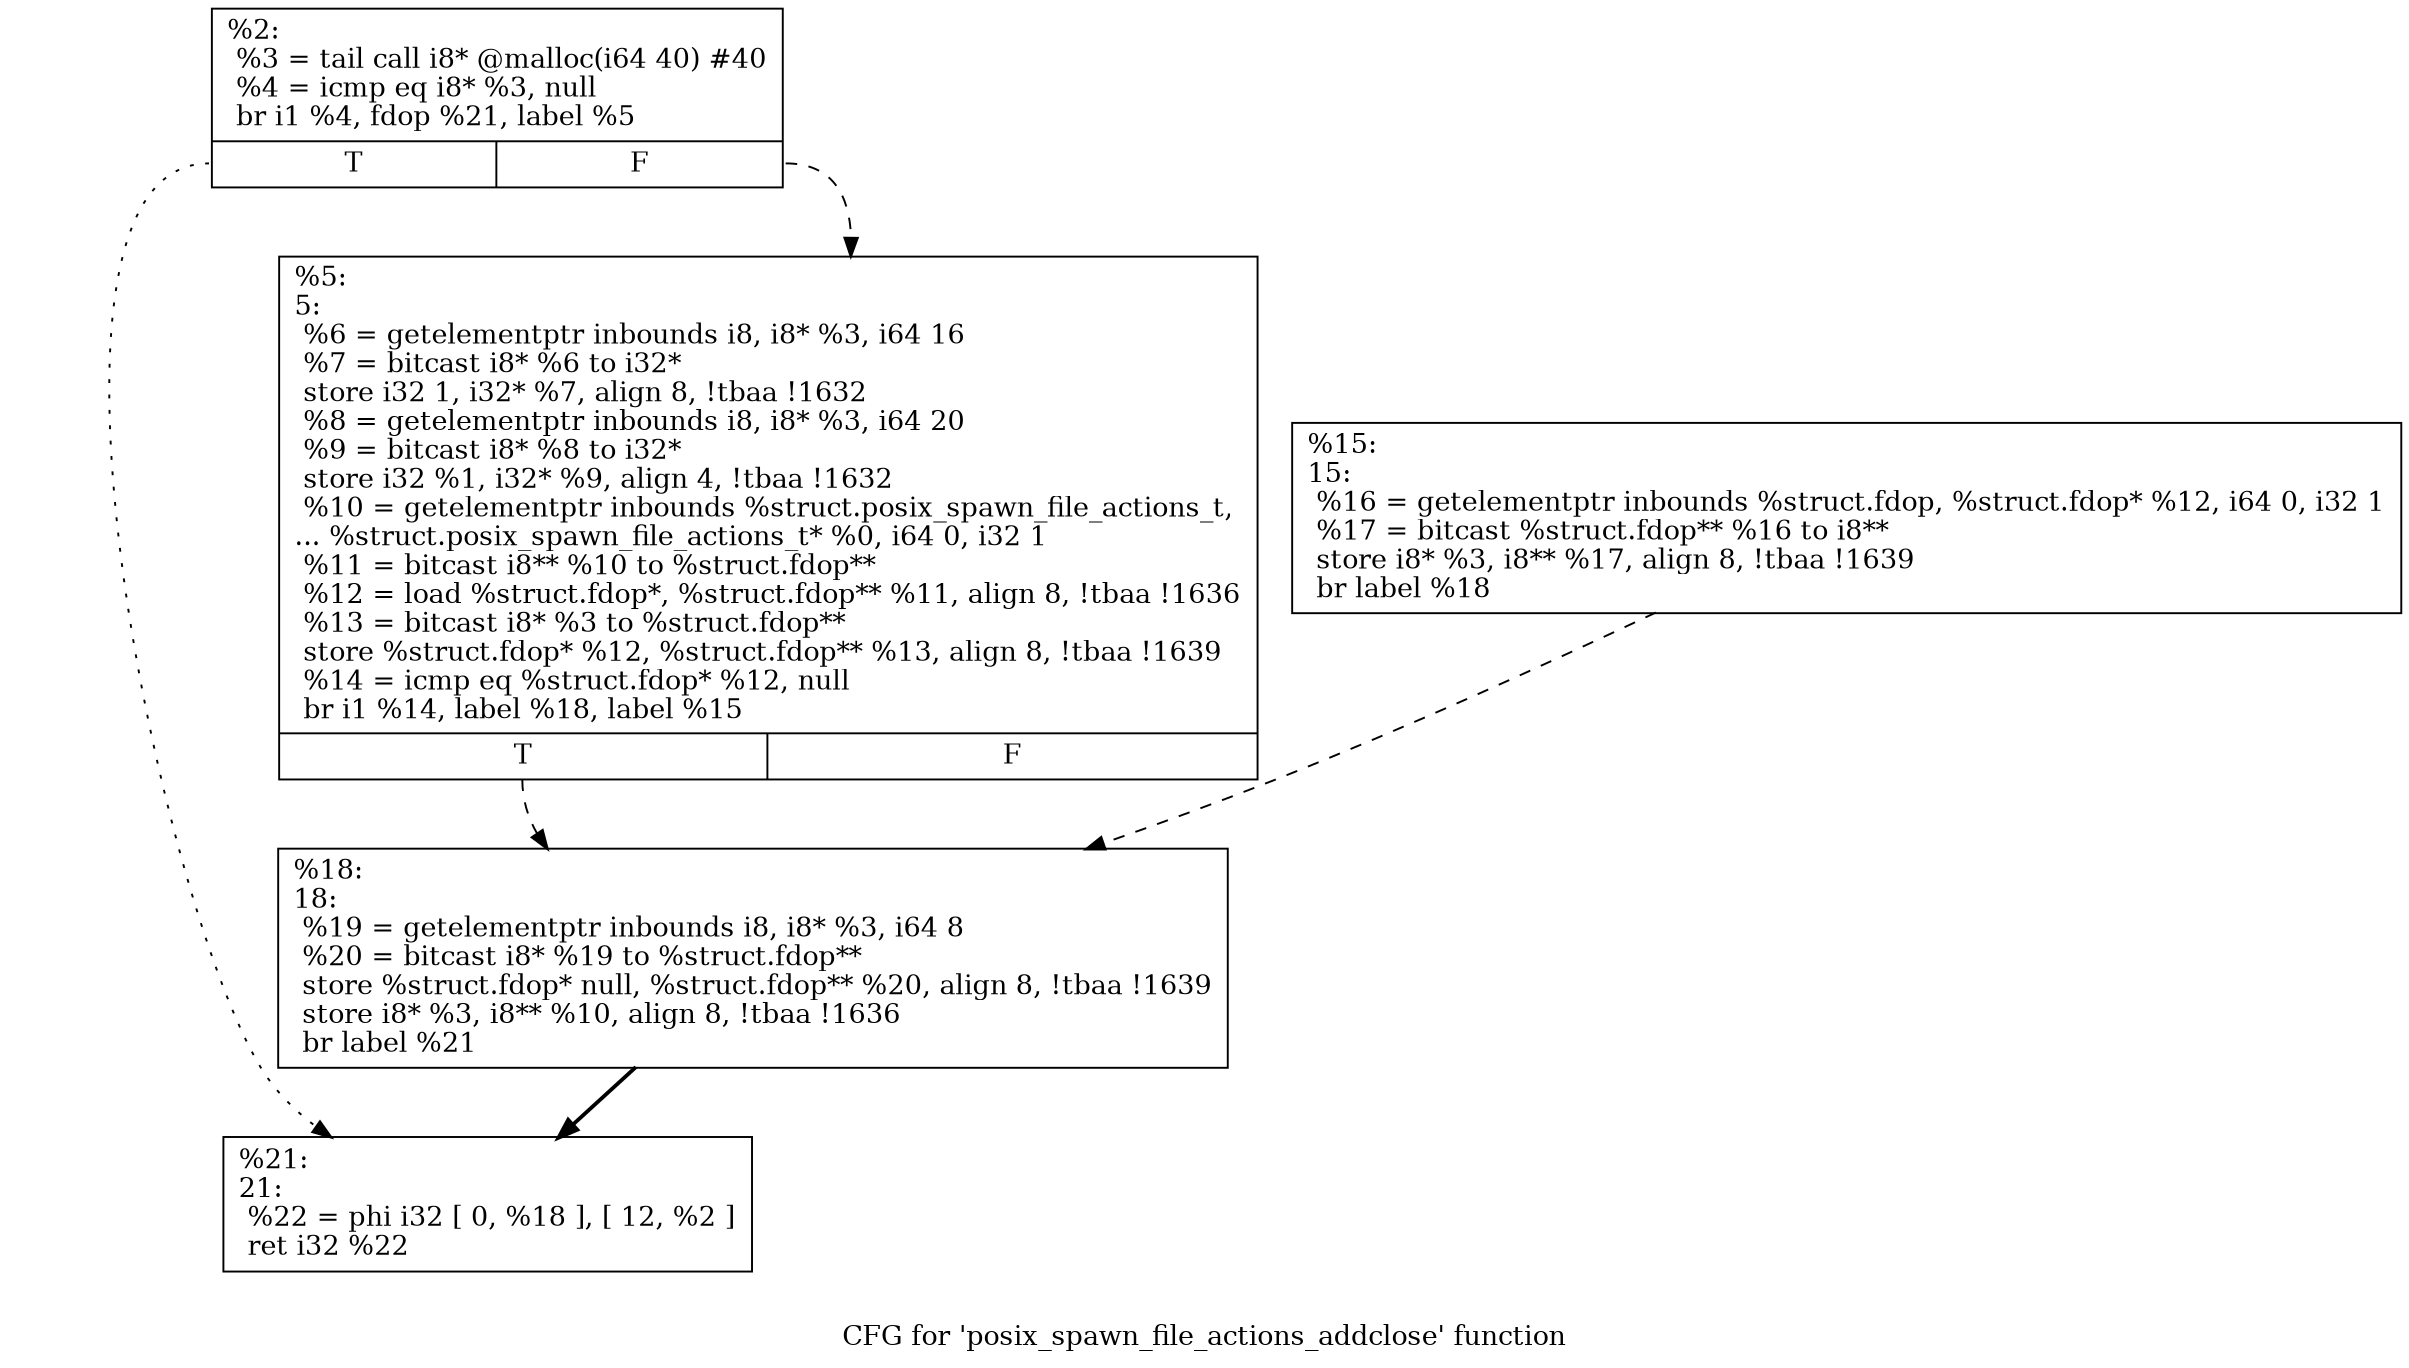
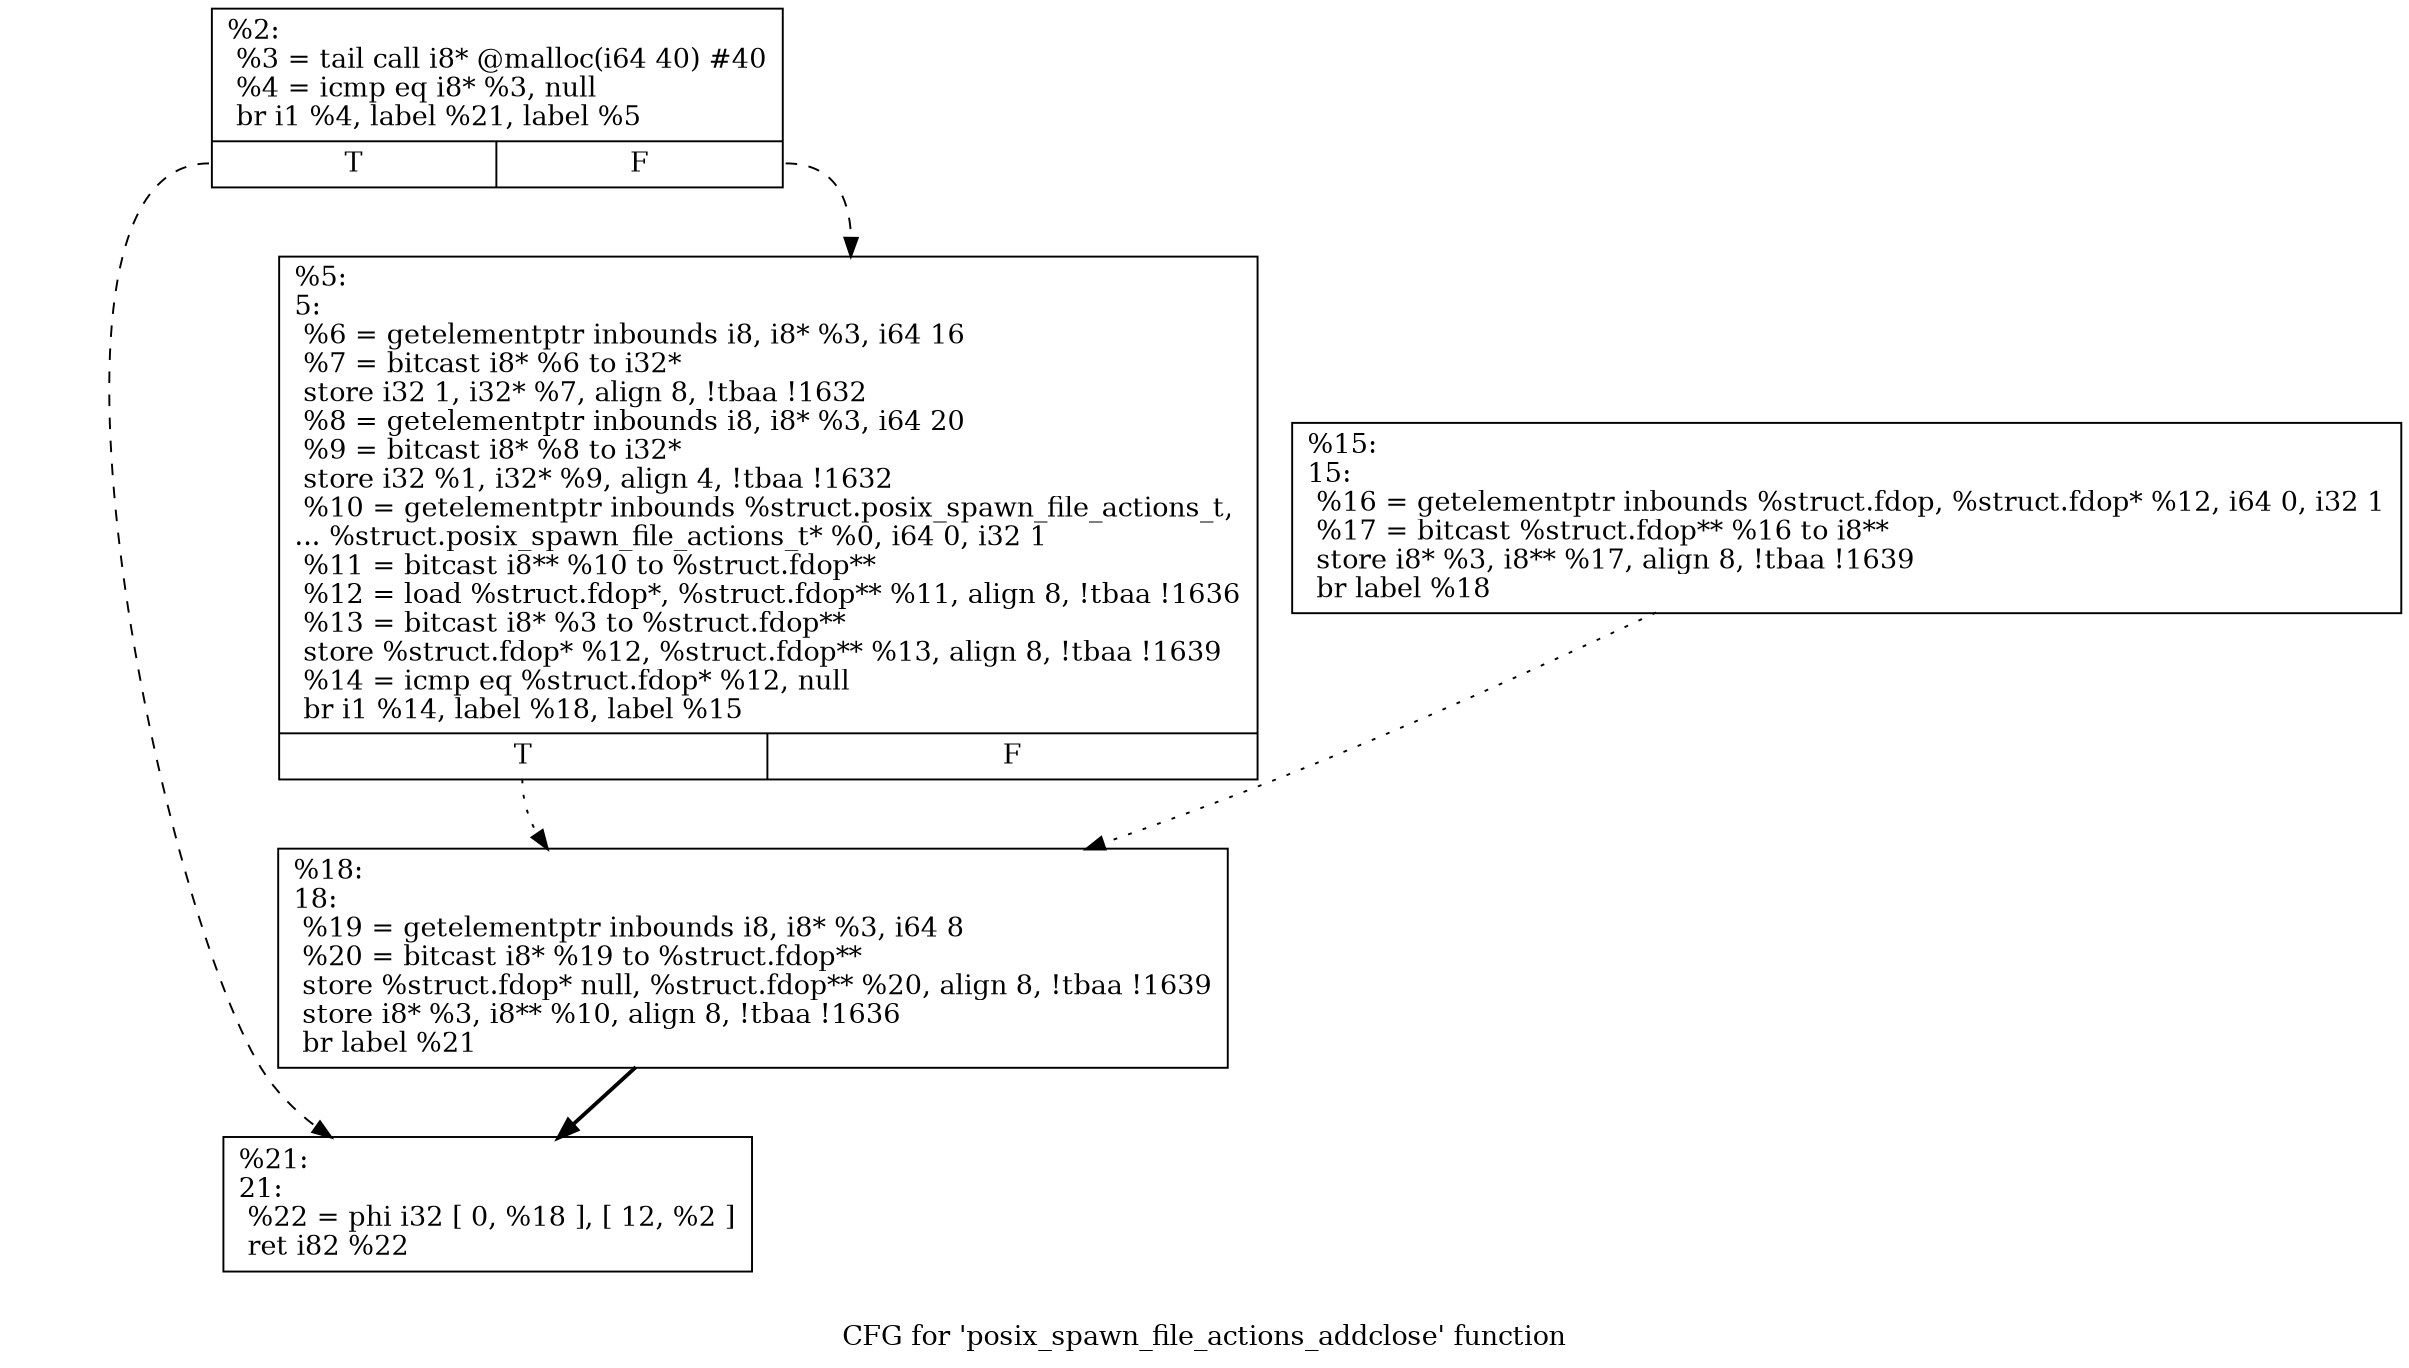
(432, 117) -> (435, 117)
(135, 644) -> (135, 644)
(1383, 735) -> (1383, 735)
(526, 807) -> (526, 807)
(324, 1247) -> (324, 1247)
